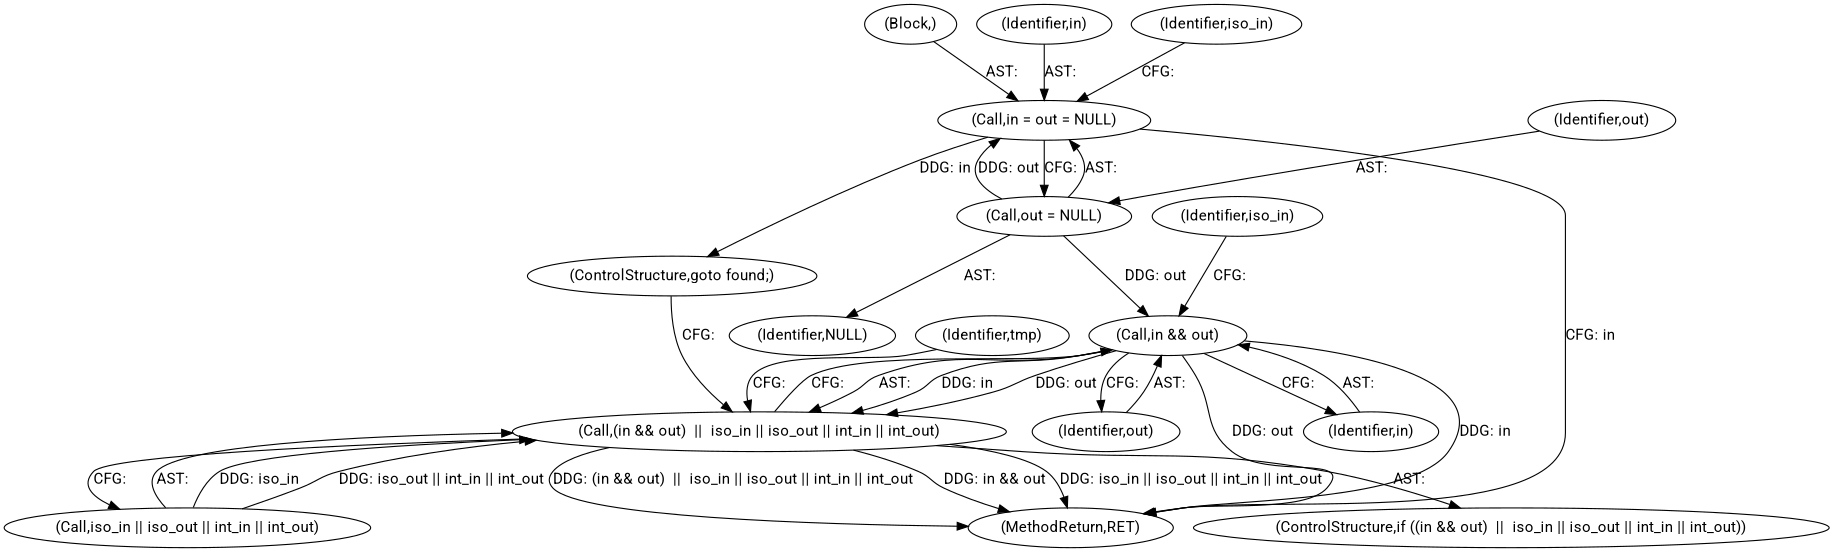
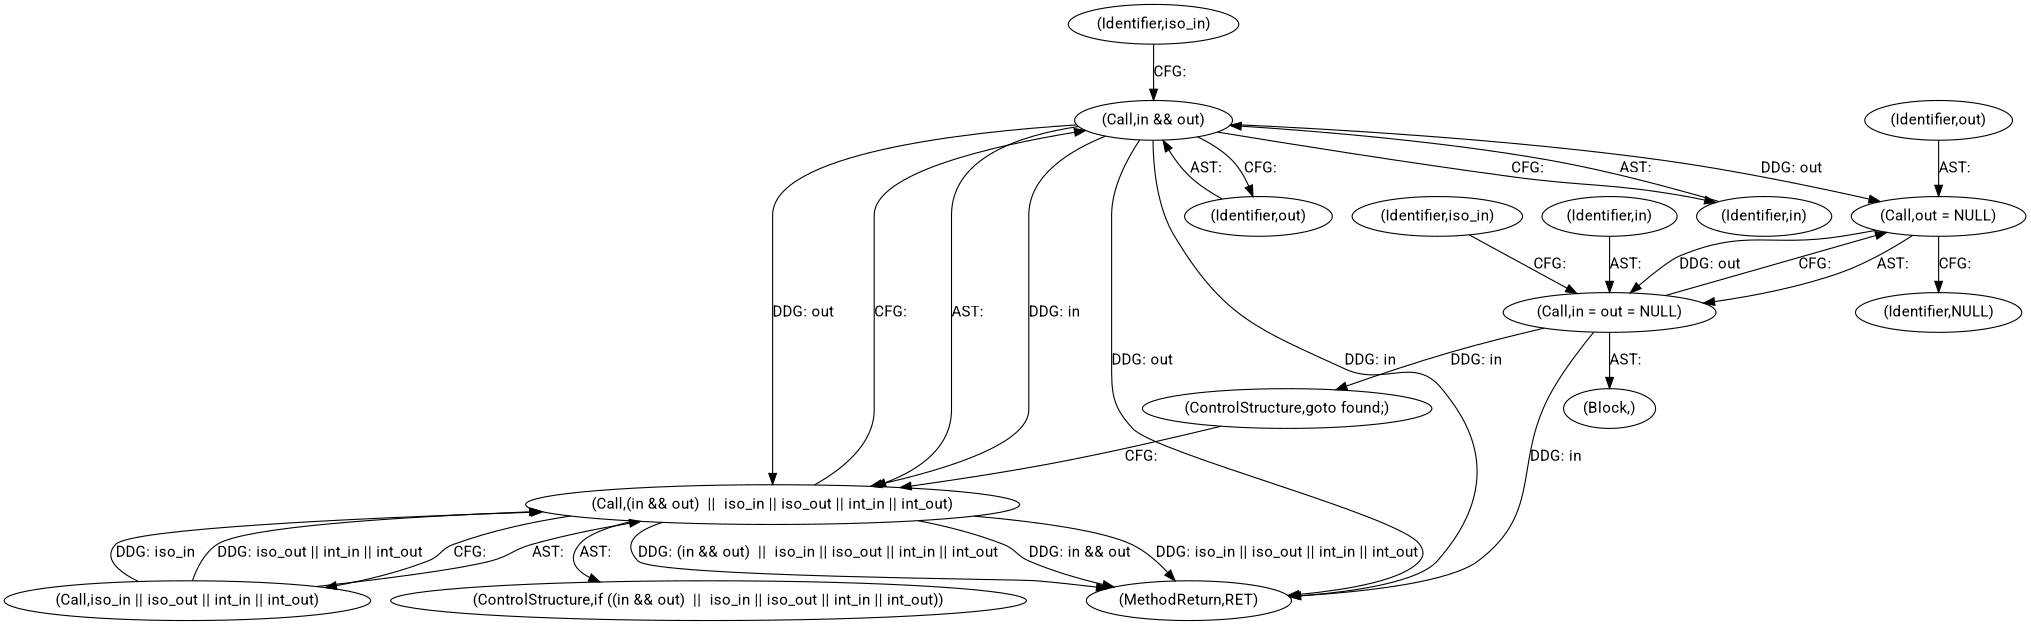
(971, 68) -> (1610, 355)
(1102, 272) -> (1552, 147)
(982, 276) -> (1957, 264)
(992, 336) -> none
(1591, 336) -> (1556, 457)
